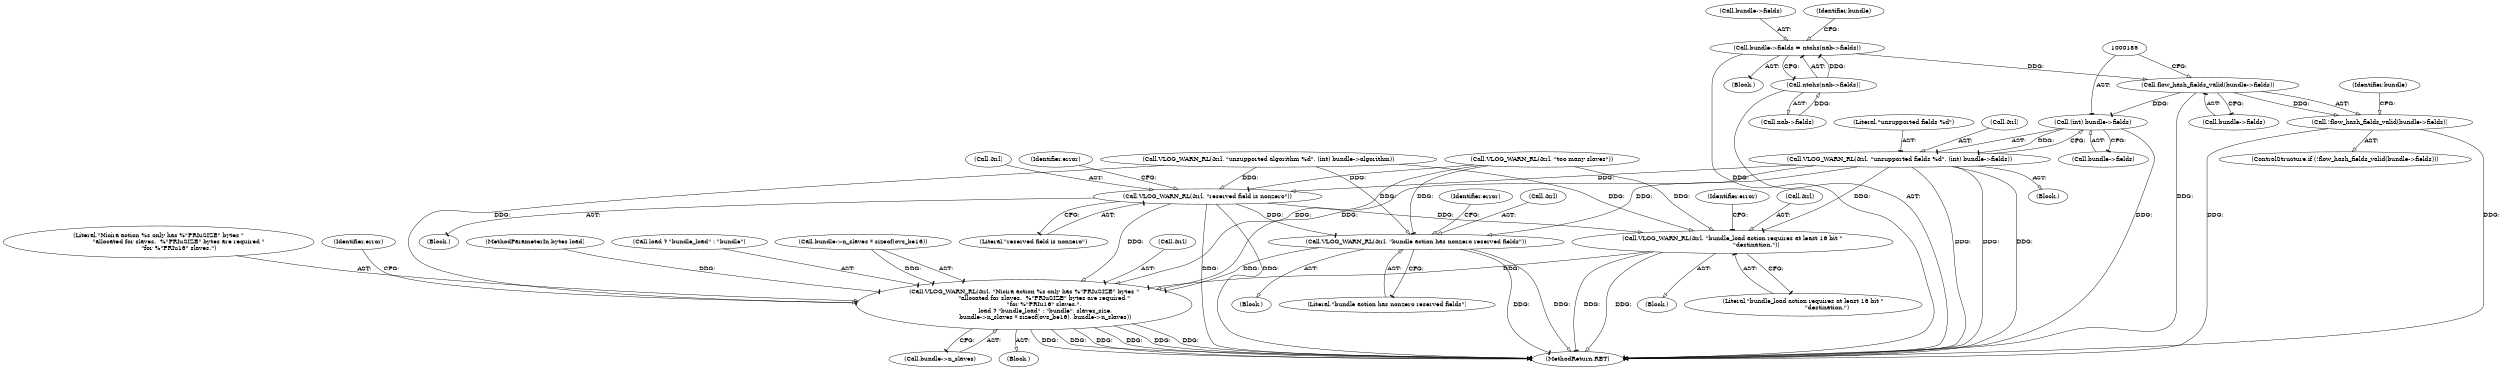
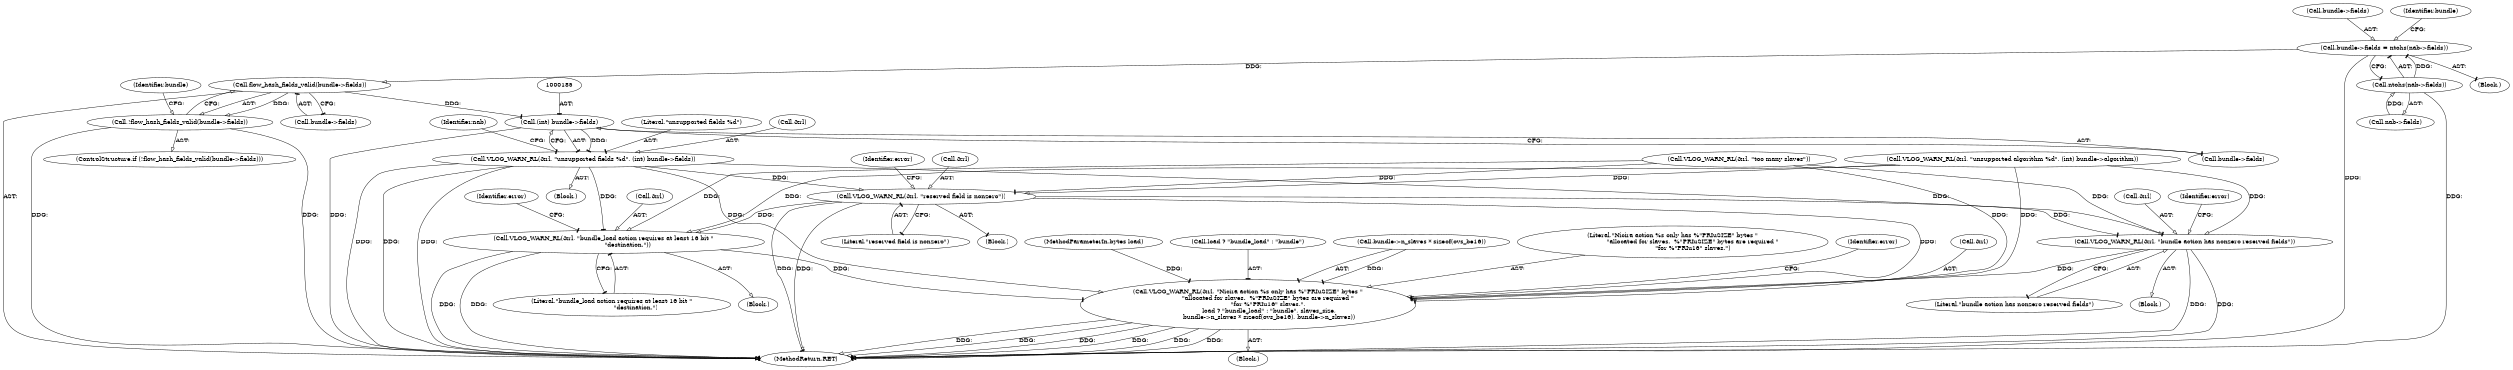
(2163, 65) -> (207, 100)
none -> (463, 122)
(1915, 197) -> (2455, 197)
(2186, 197) -> (12, 197)
(940, 359) -> none
